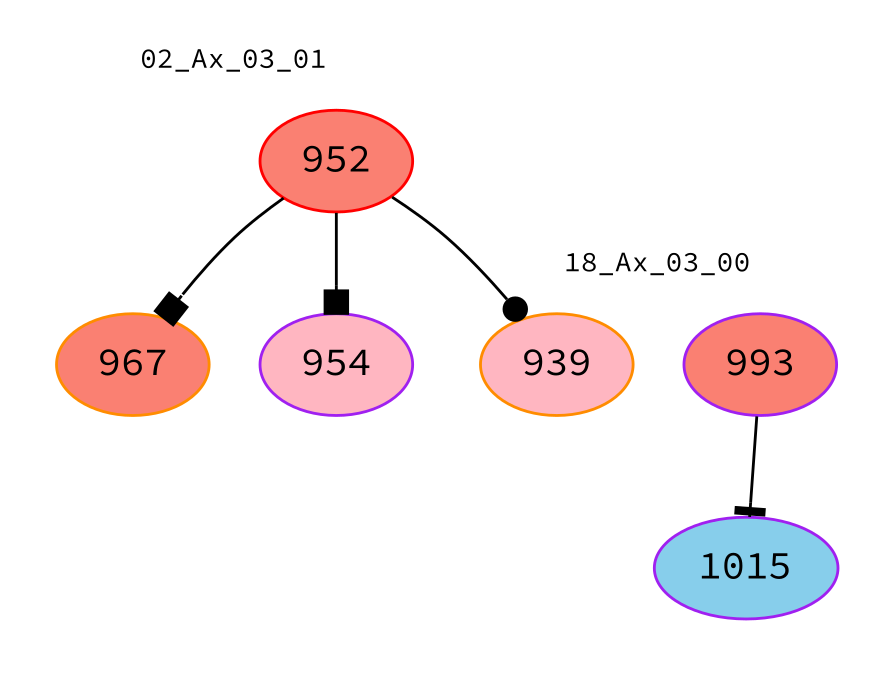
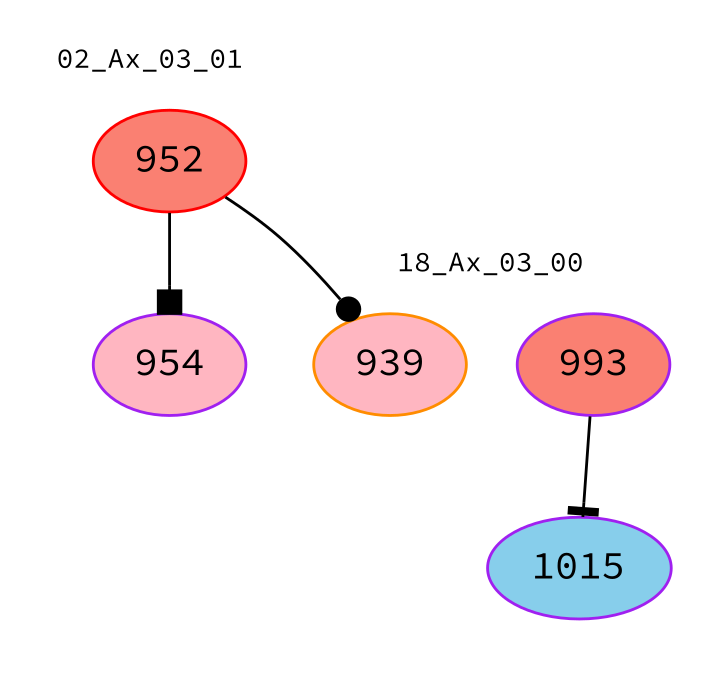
(133, 365) -> none
